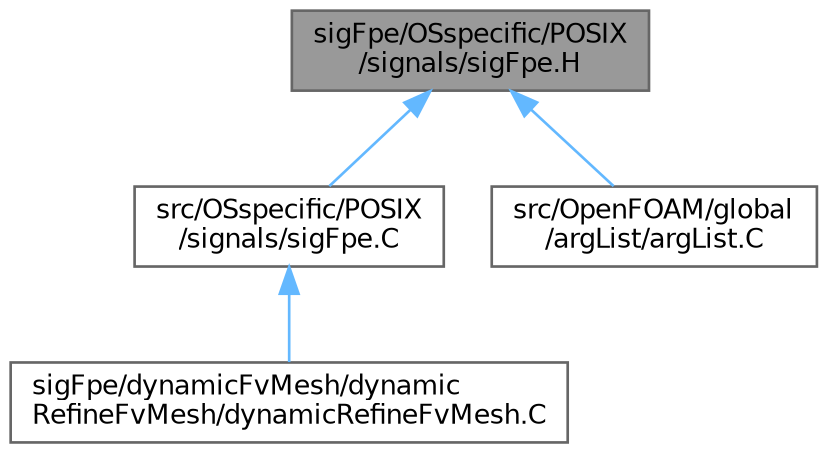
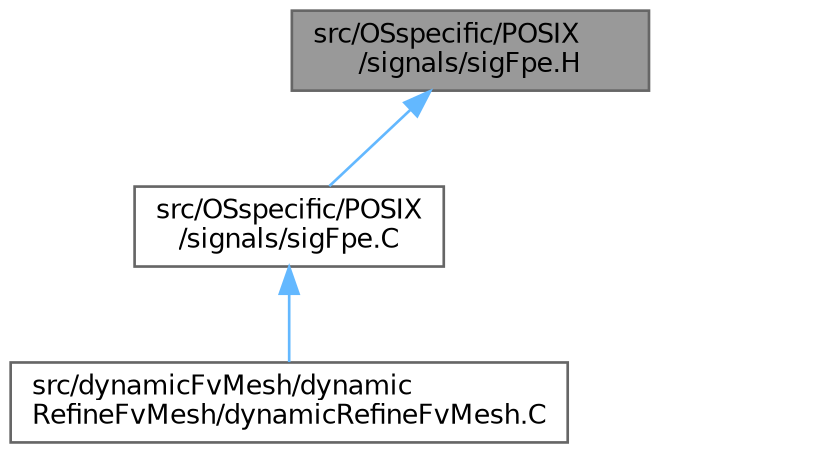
(470, 51) -> (470, 51)
(654, 227) -> none
(289, 402) -> (289, 402)
